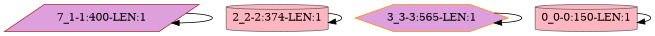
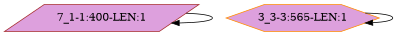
(277, 18) -> none
(586, 18) -> none
